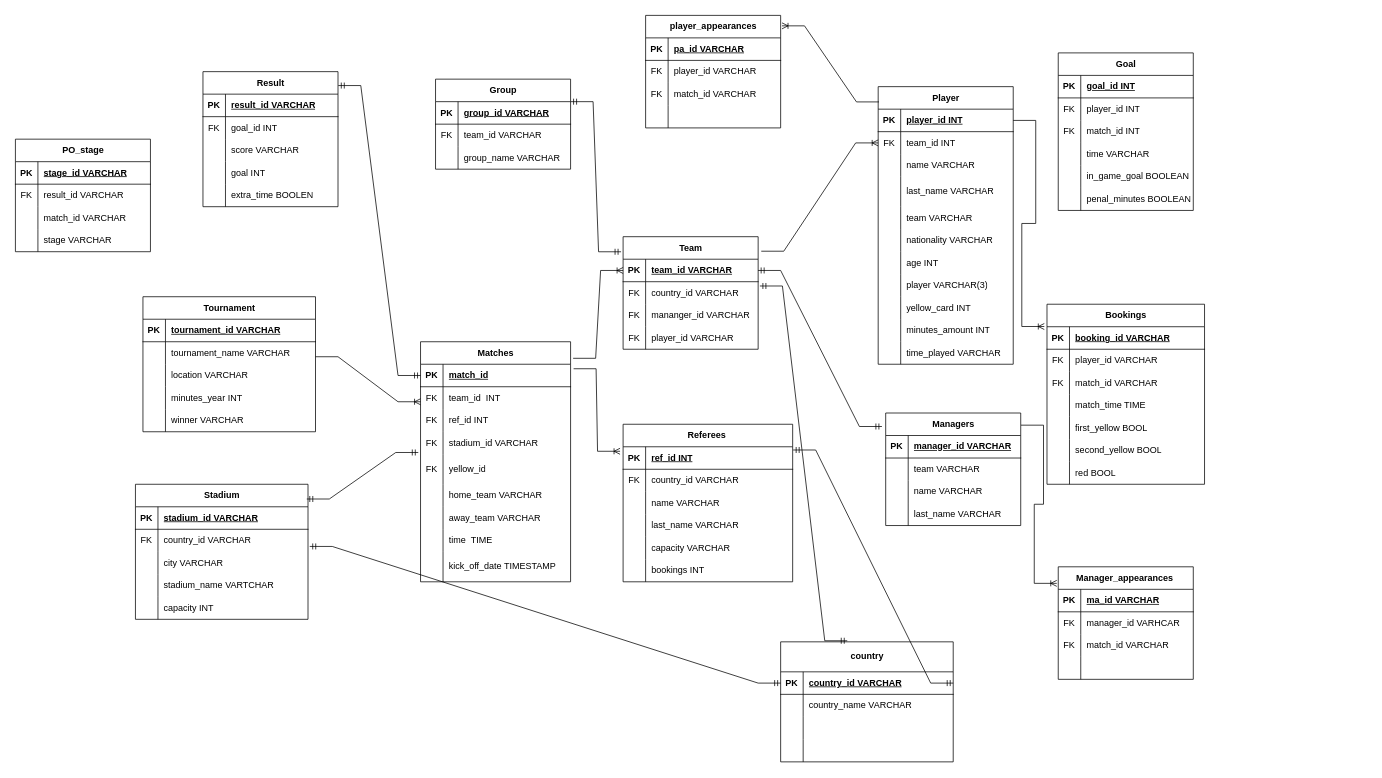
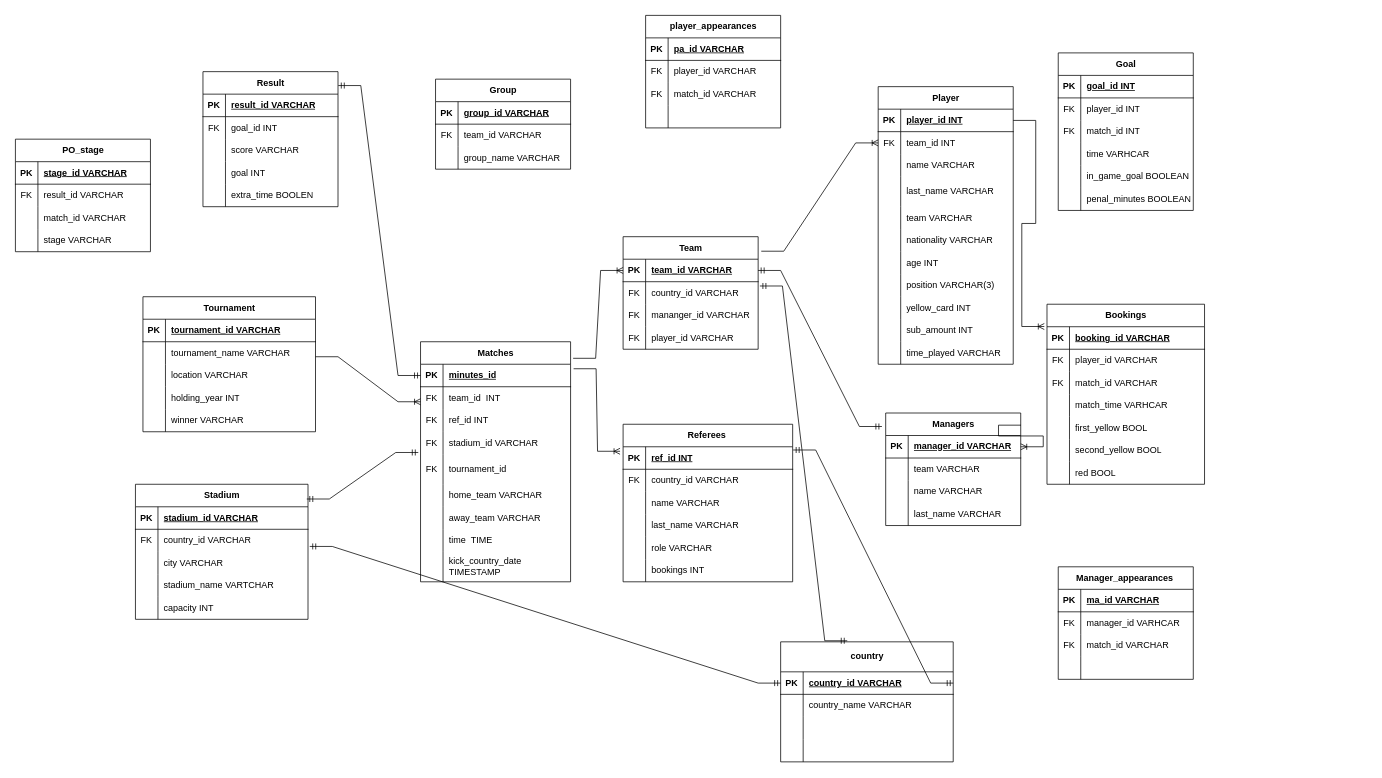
(825, 56) -> none
(1114, 154) -> (1114, 154)
(596, 178) -> none
(947, 285) -> (951, 285)
(949, 330) -> (940, 330)
(468, 375) -> (472, 375)
(209, 398) -> (208, 398)
(1111, 405) -> (1118, 405)
(468, 469) -> (480, 469)
(1039, 504) -> (1040, 447)
(689, 548) -> (679, 548)
(504, 567) -> (510, 567)
